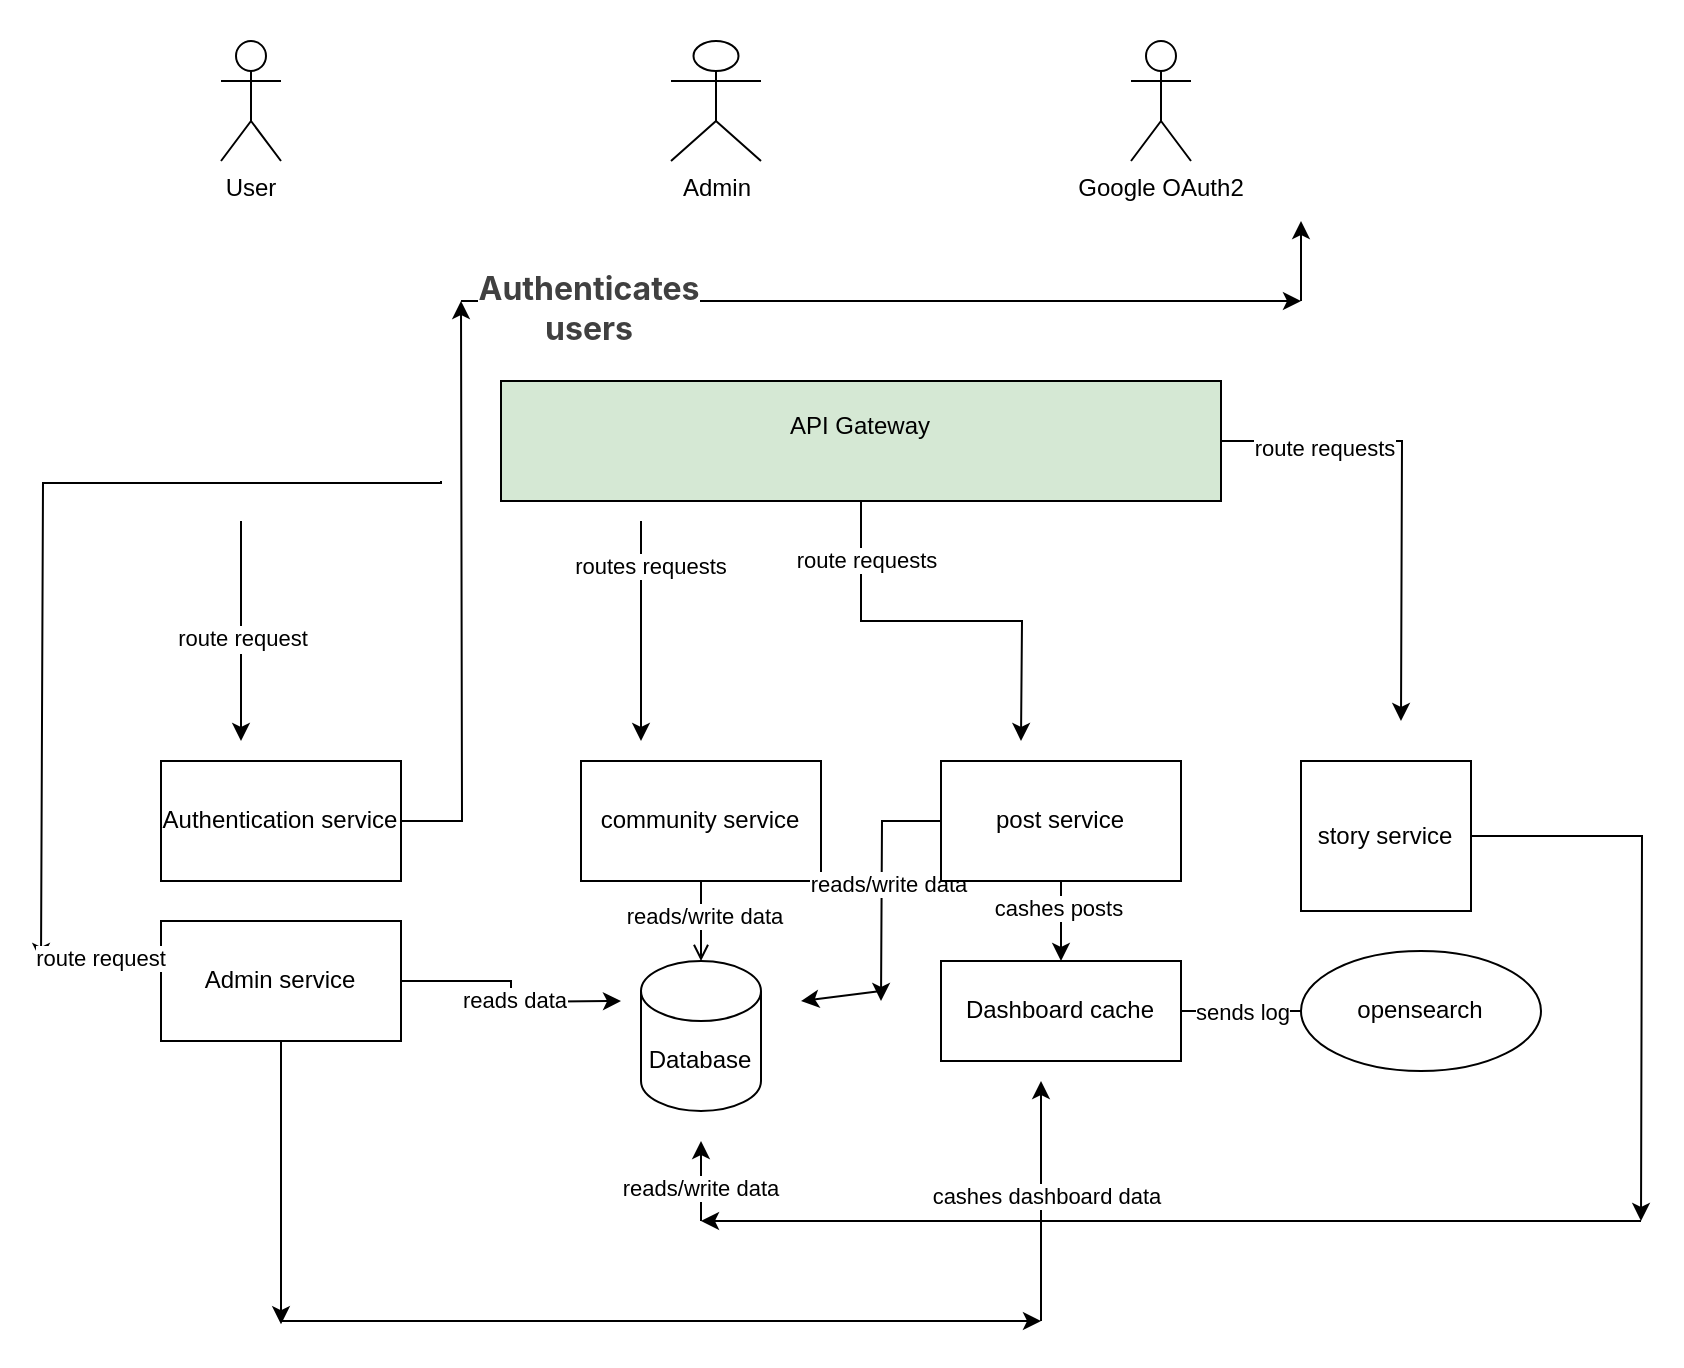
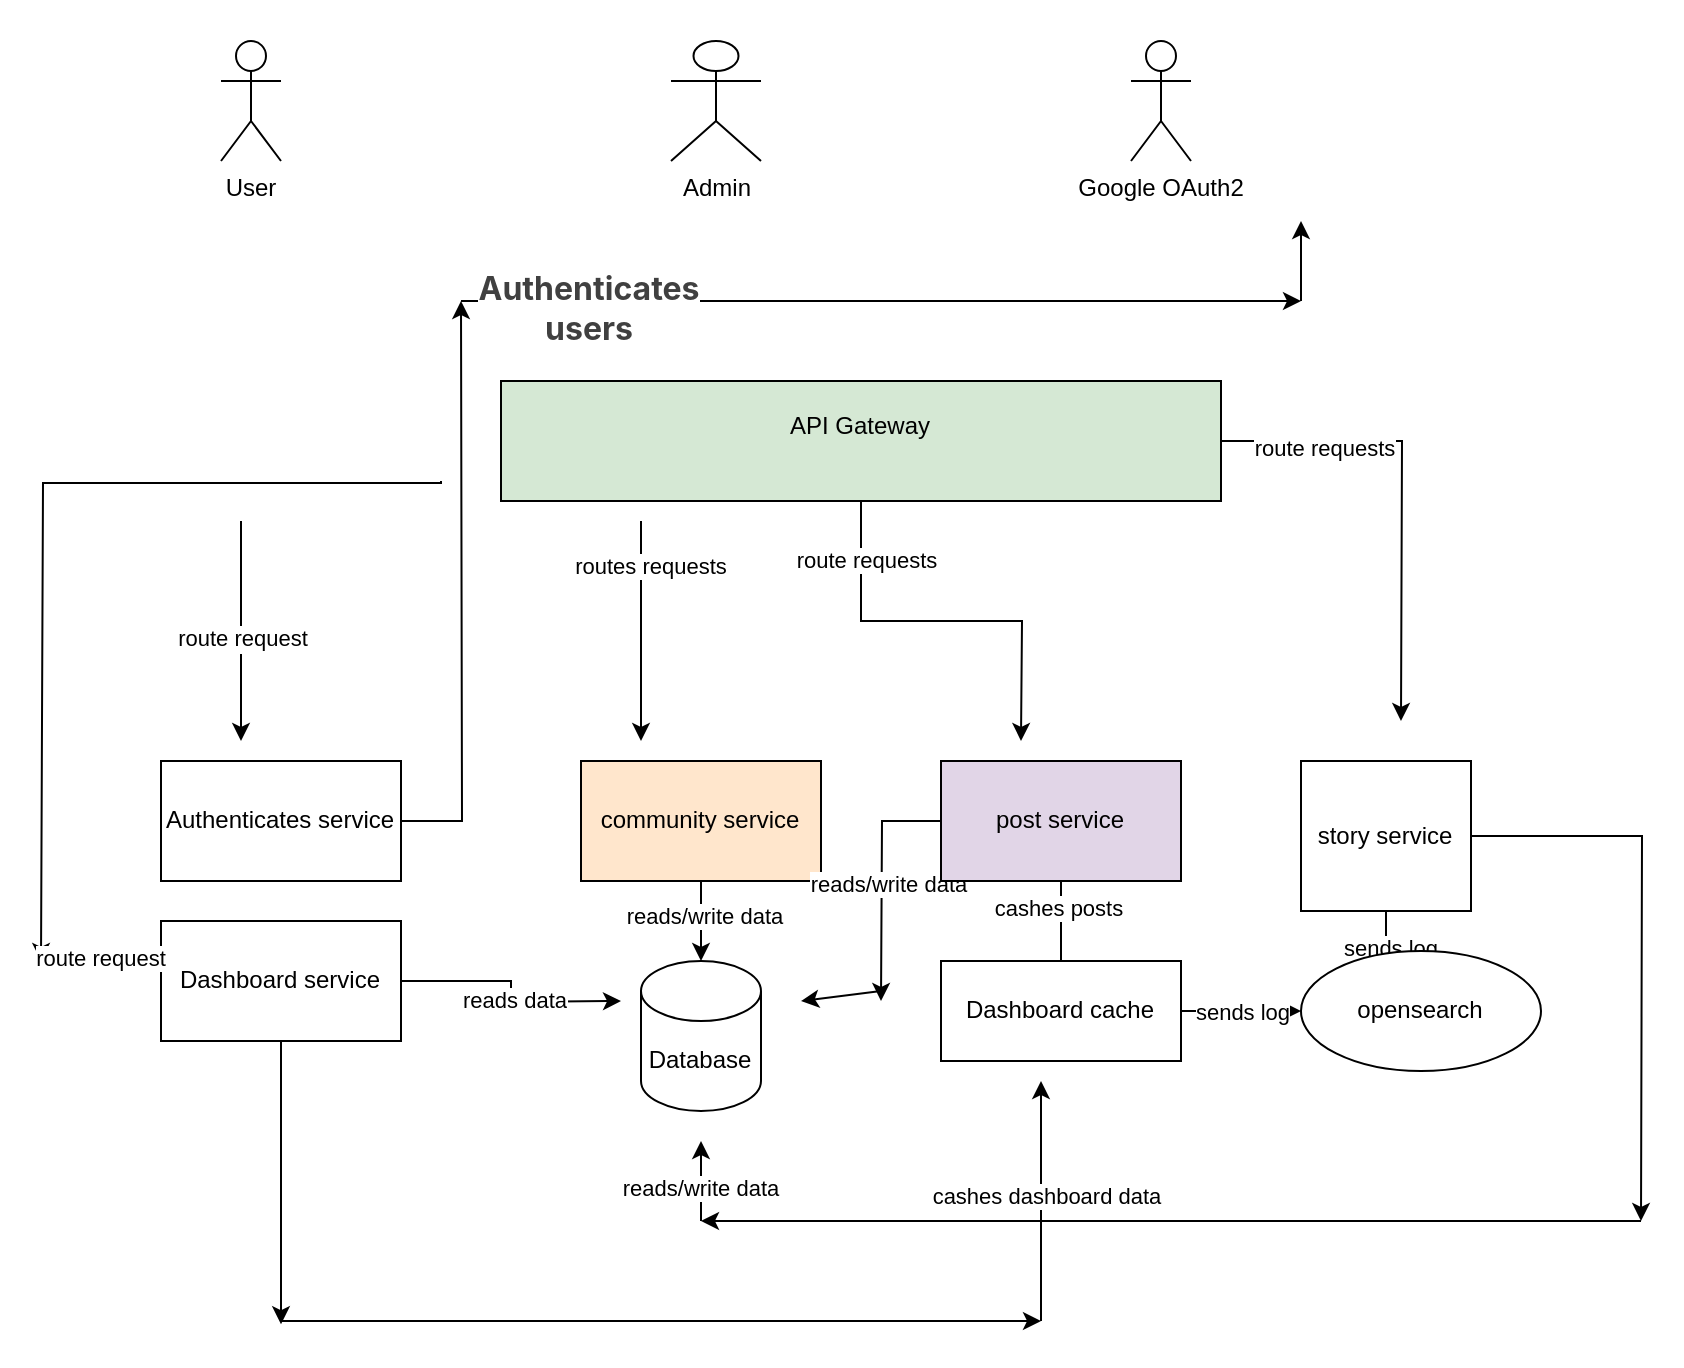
(281, 821) -> (281, 821)
(701, 821) -> (701, 821)
(1061, 821) -> (1061, 821)
none -> (1386, 942)
(1061, 946) -> (1061, 951)
(701, 948) -> (701, 946)
(281, 981) -> (281, 981)
(1293, 1011) -> (1288, 1011)
